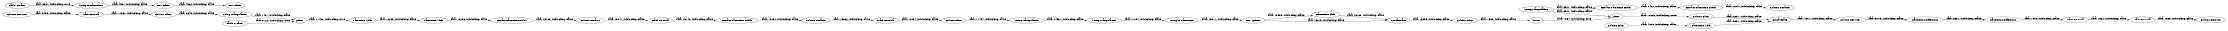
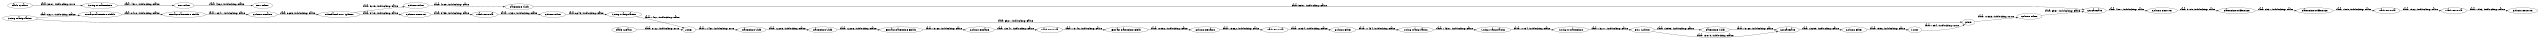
none -> (339, 14)
